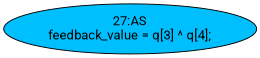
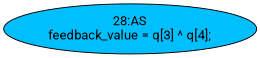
(130, 29) -> (130, 29)
